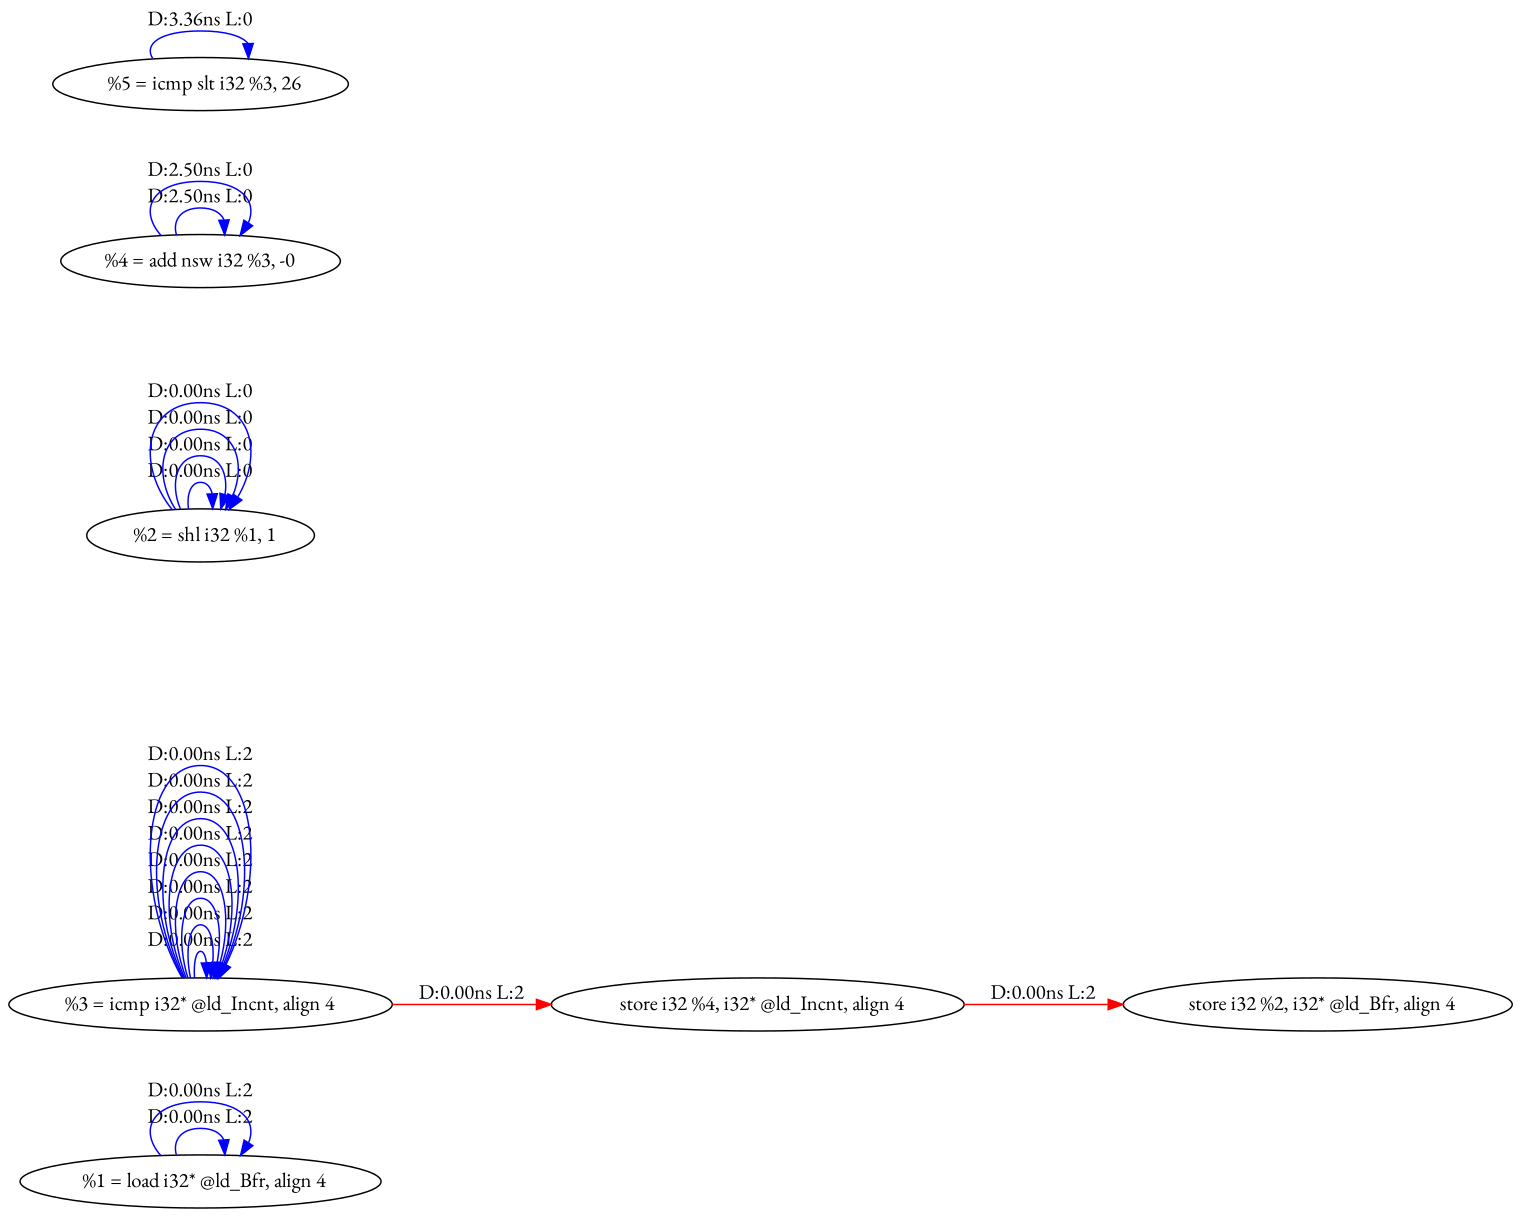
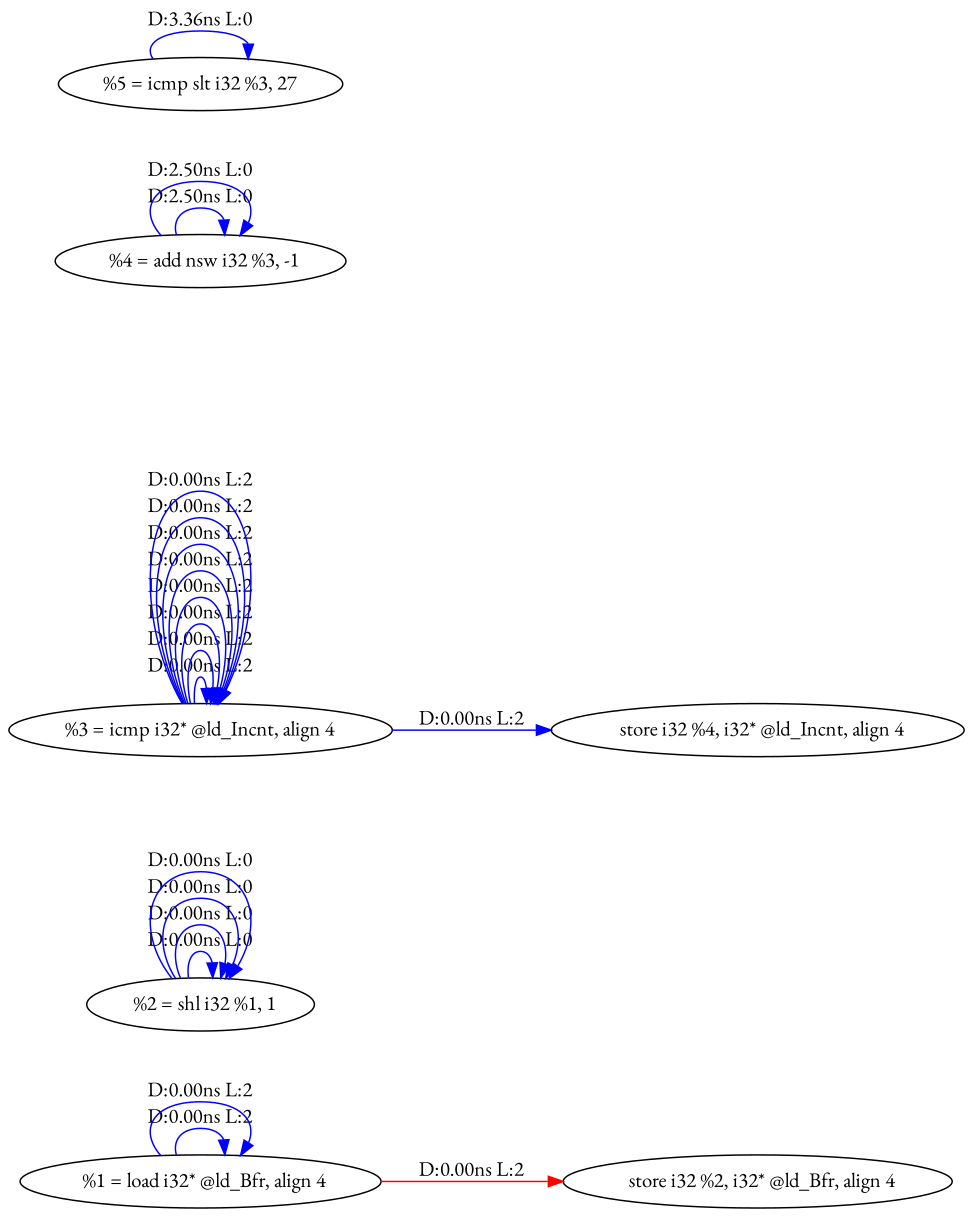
(201, 84) -> (201, 84)
(201, 261) -> (201, 261)
(464, 1004) -> (464, 730)
(1036, 1004) -> (464, 1181)
